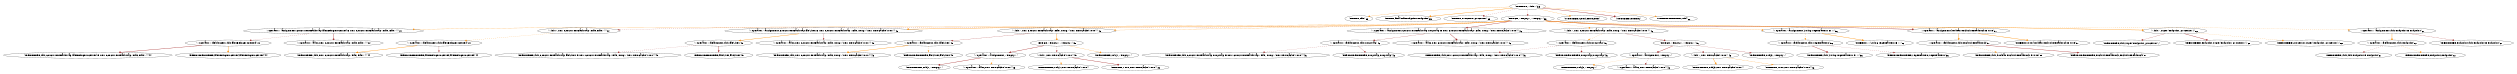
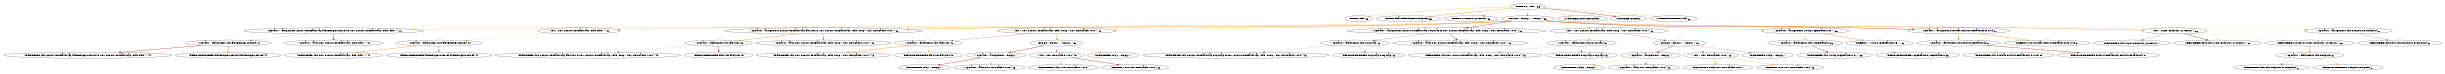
(2392, 36) -> (2310, 48)
